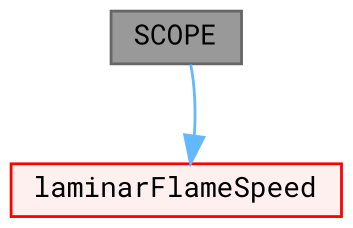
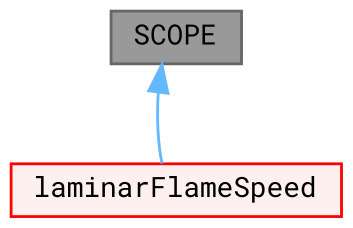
(195, 100) -> (158, 128)
